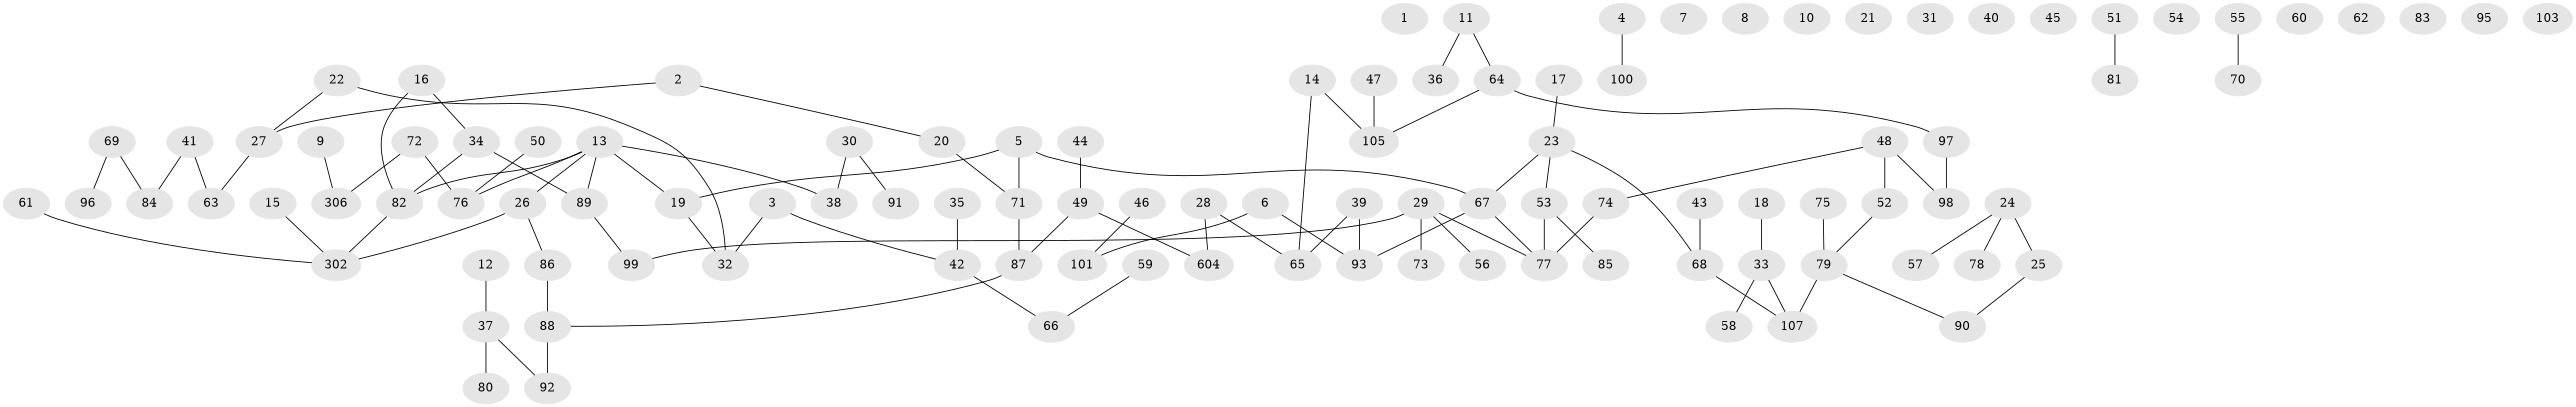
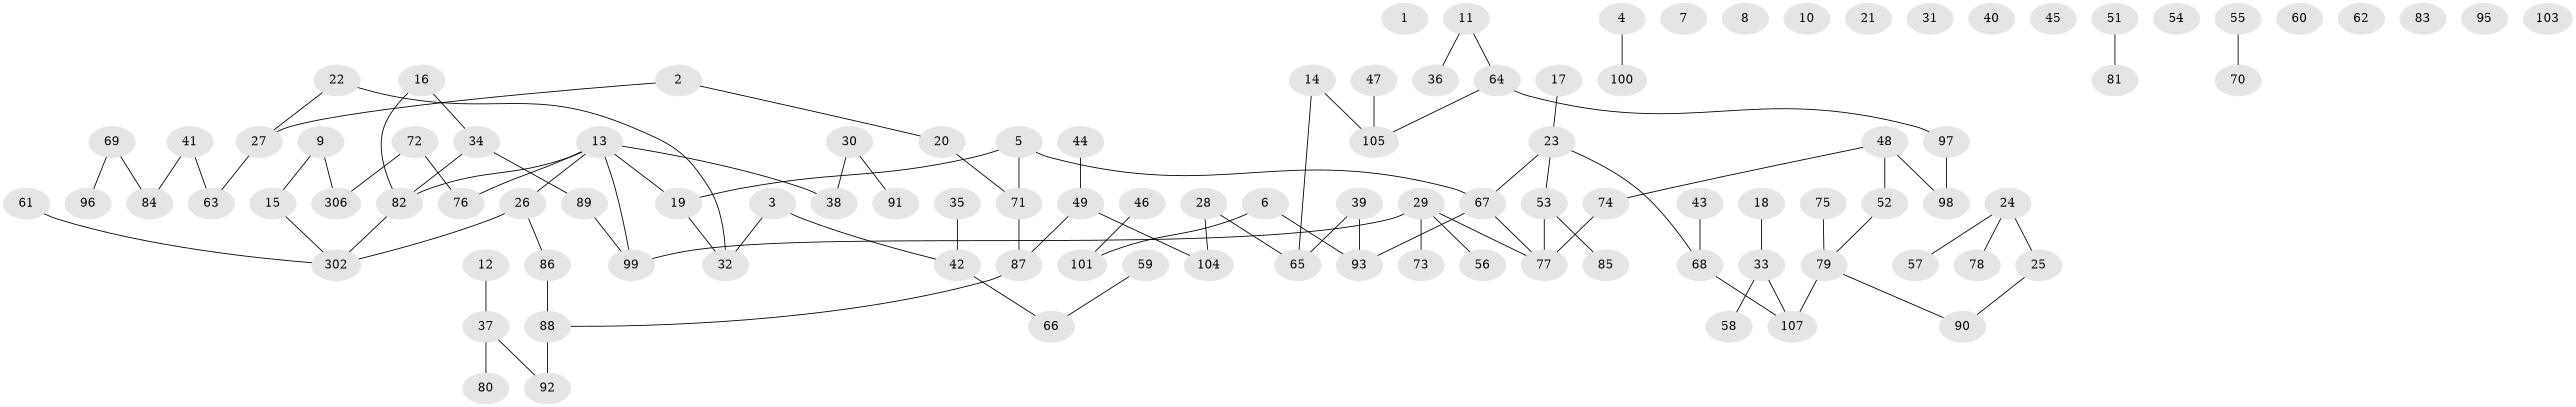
(538, 142) -> none
none -> (297, 173)
(592, 173) -> (619, 203)
(1209, 265) -> (1209, 265)
